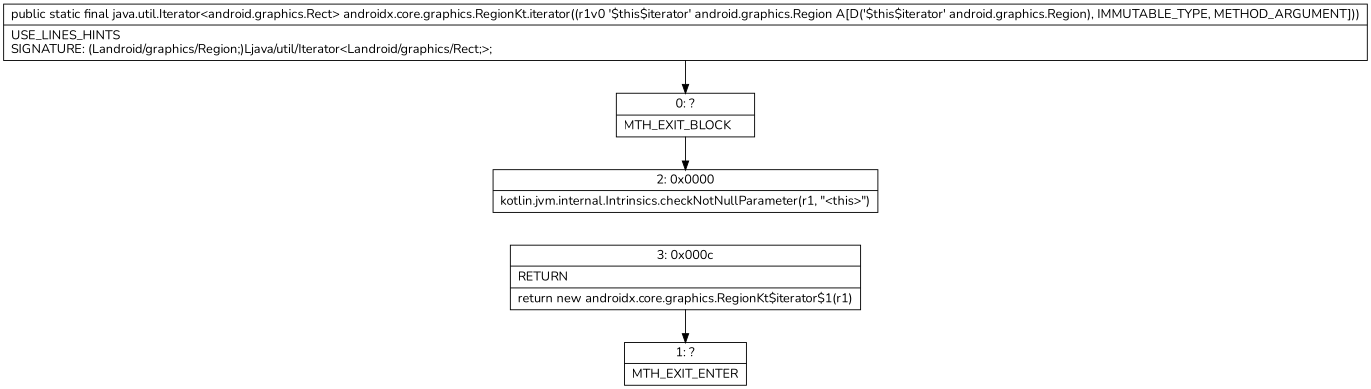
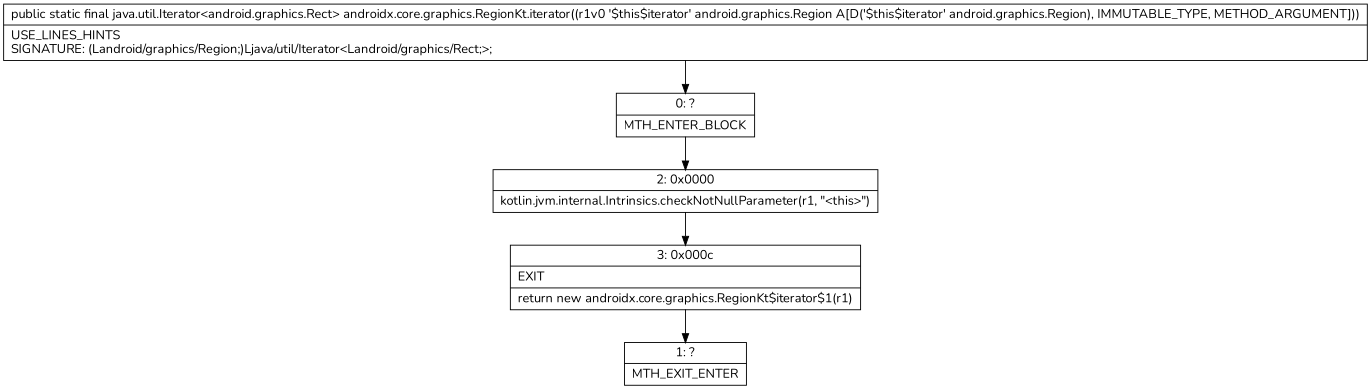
(678, 126) -> (685, 126)
none -> (685, 224)
(543, 277) -> (531, 277)
